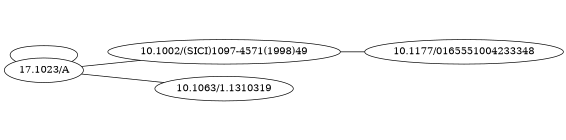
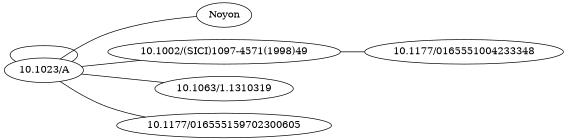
none -> (224, 15)
(44, 70) -> (44, 70)
none -> (224, 125)
